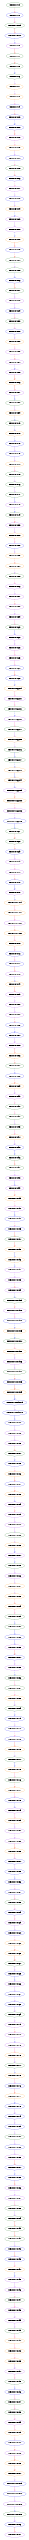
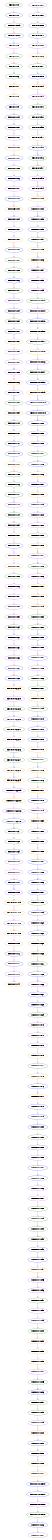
(15, 994) -> none
